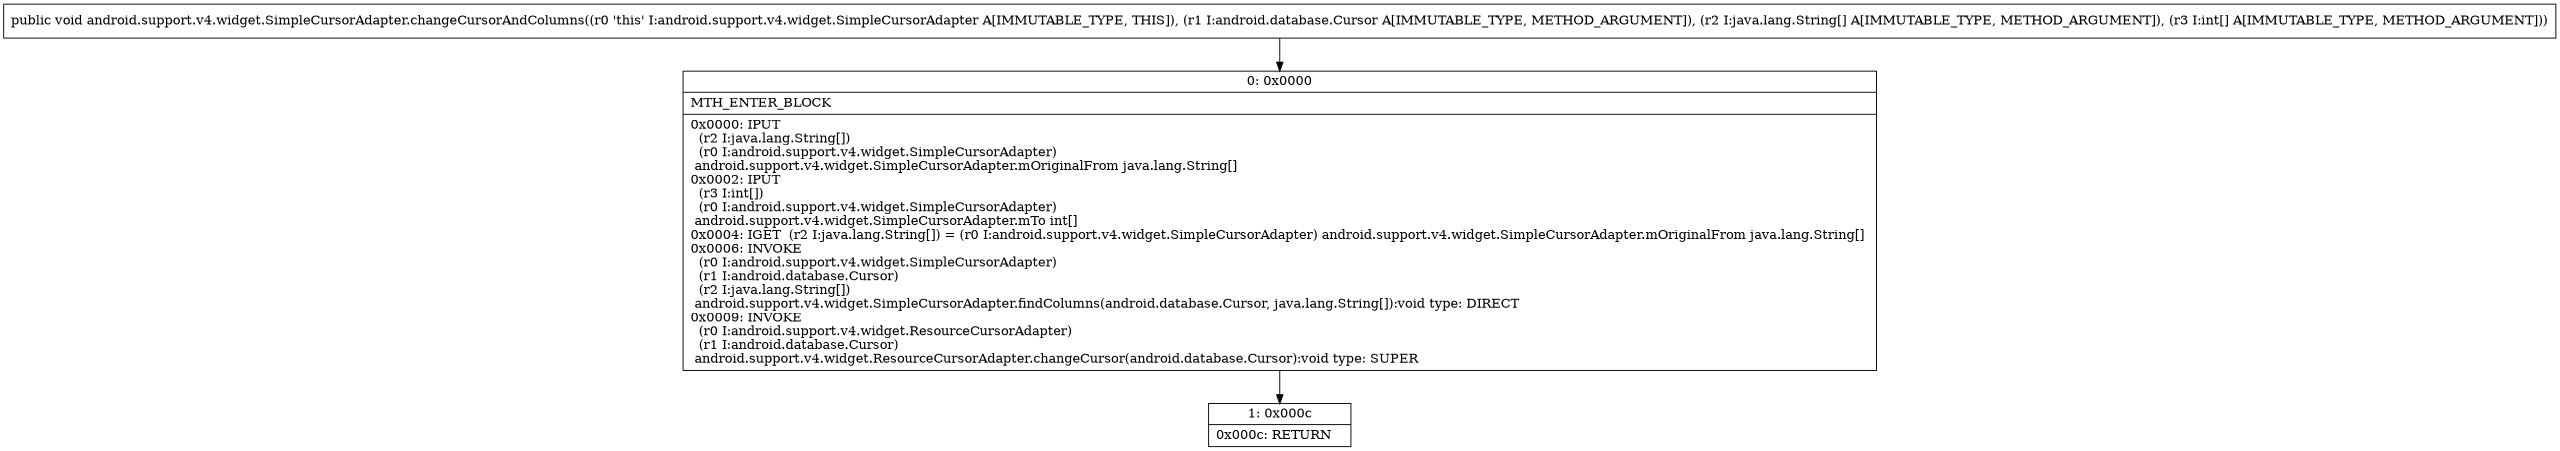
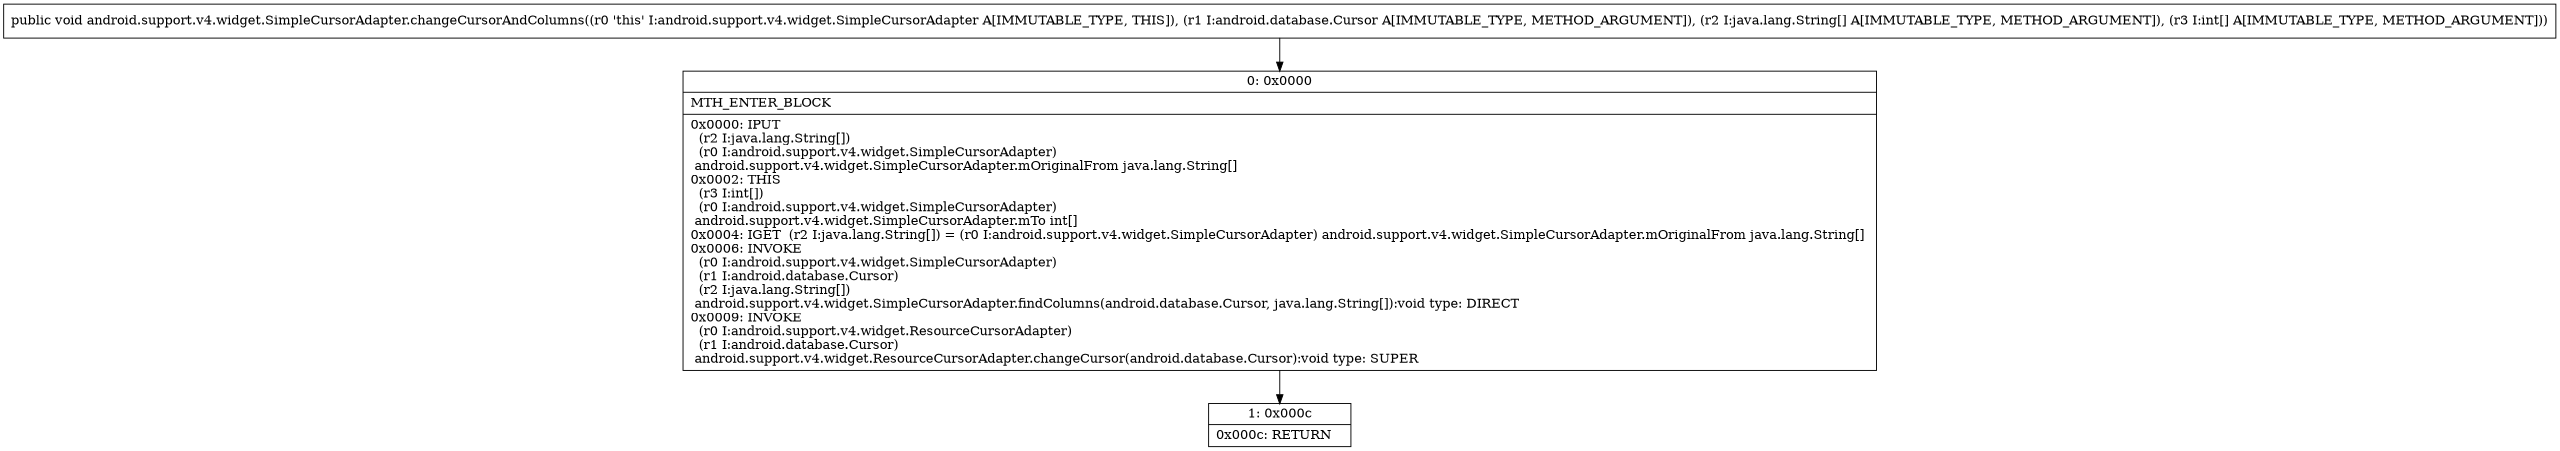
(739, 180) -> (740, 180)
